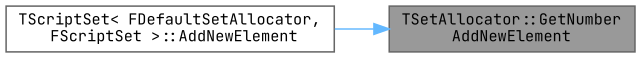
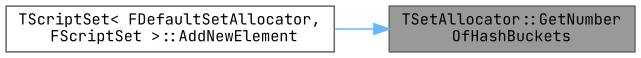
(512, 29) -> (512, 29)
